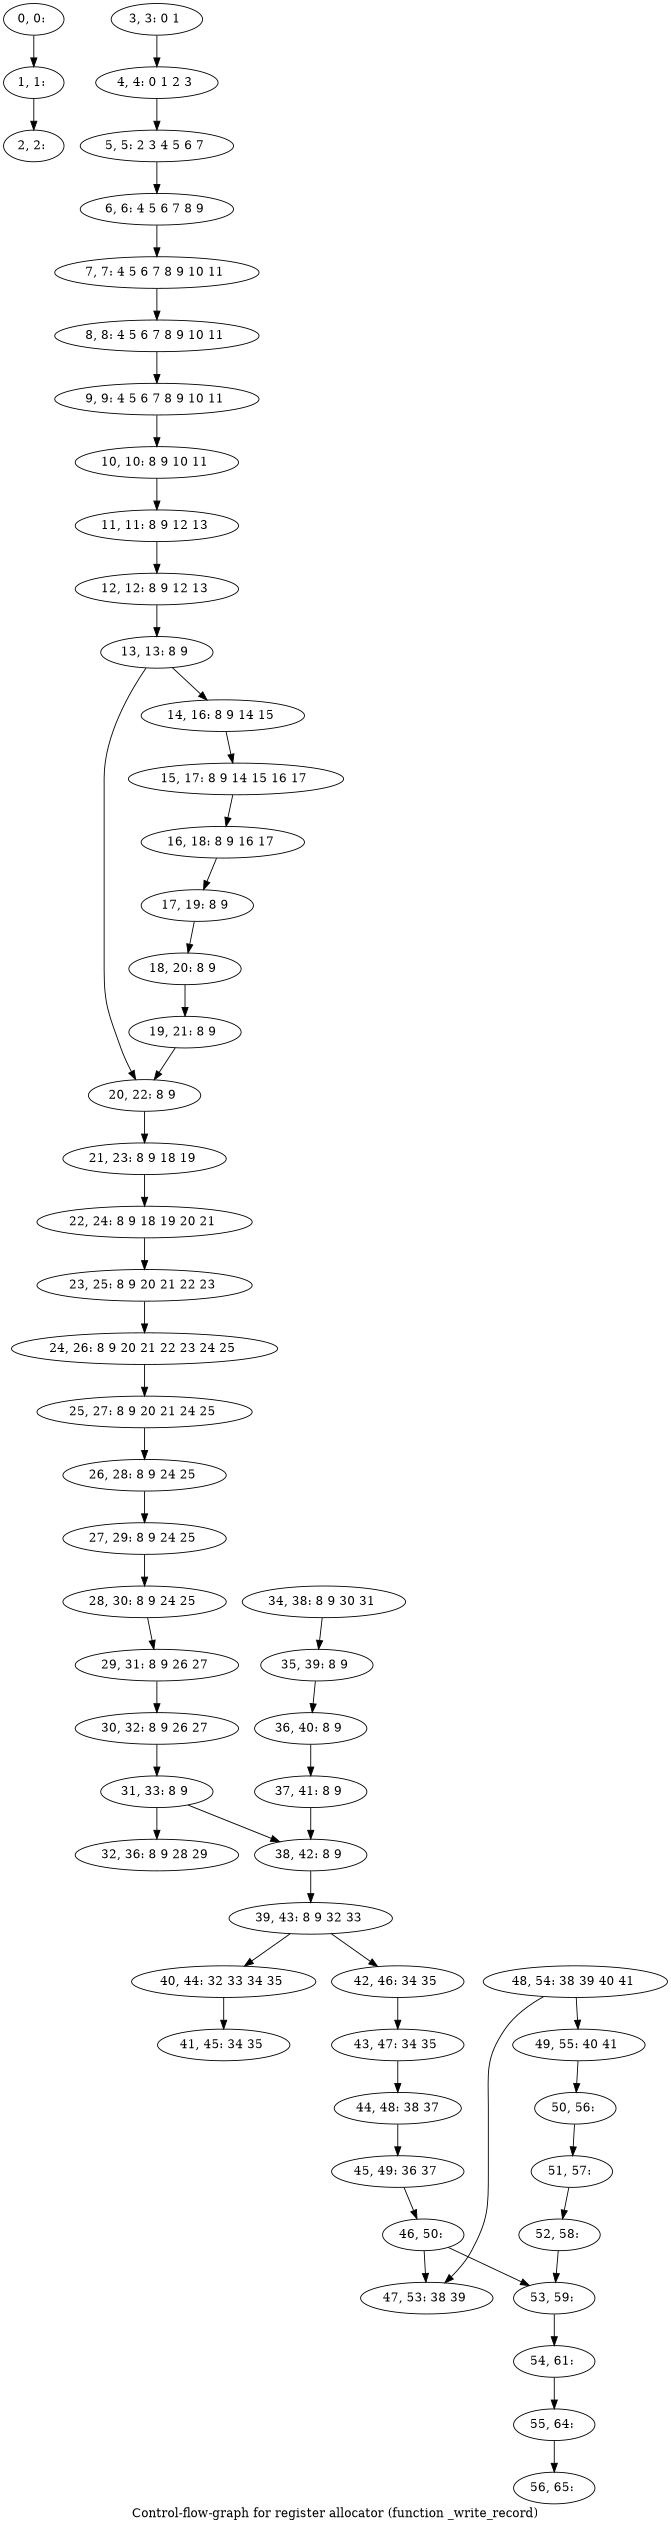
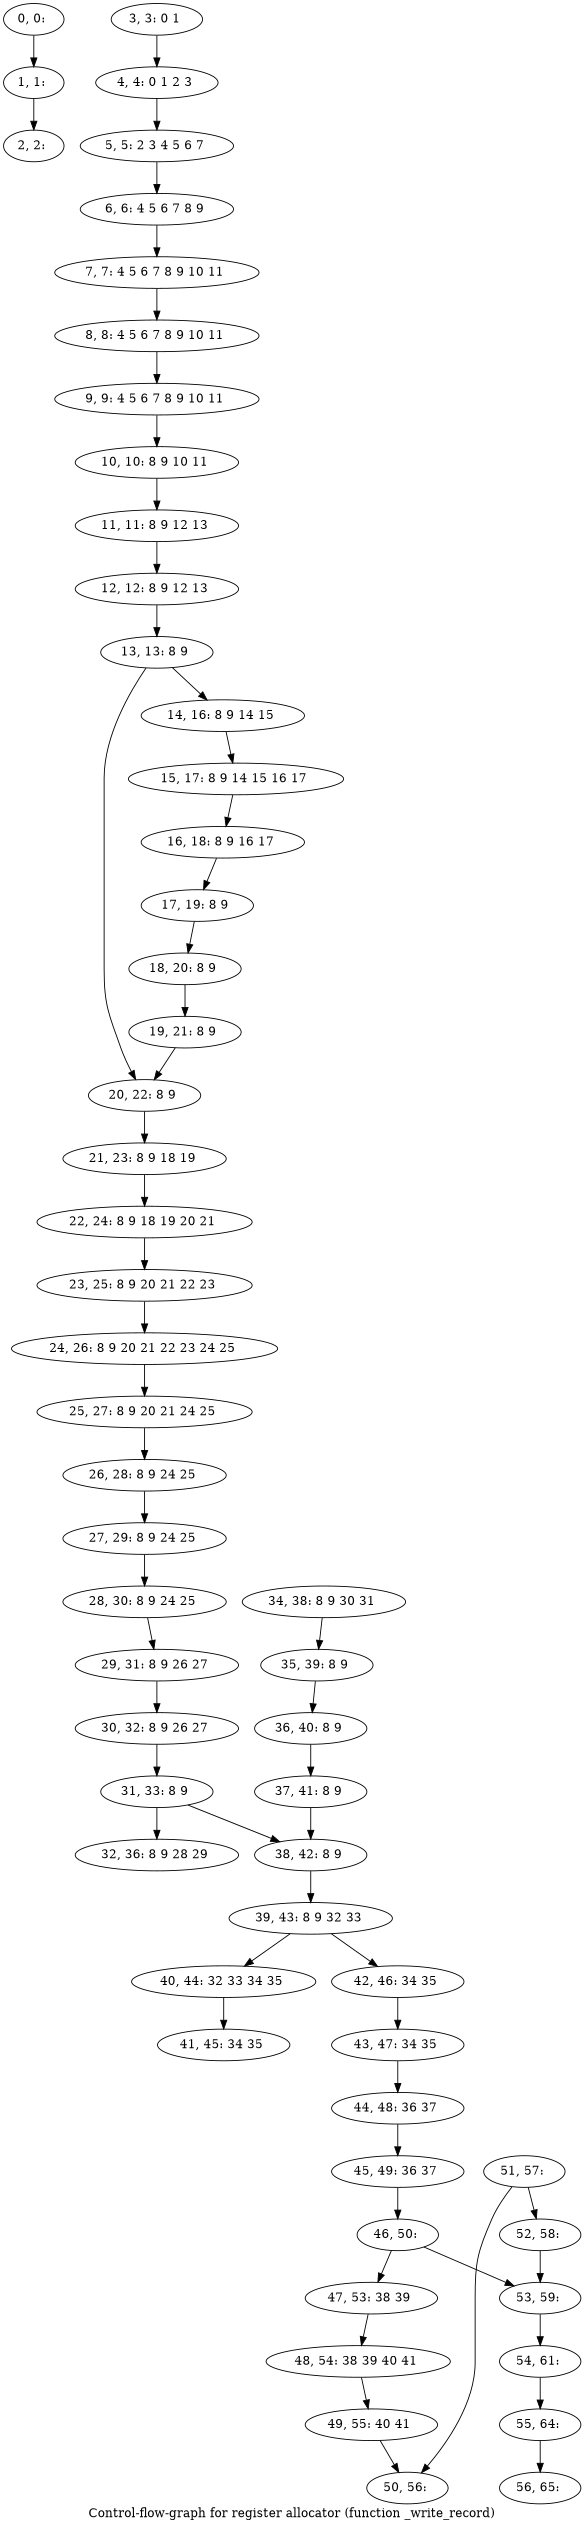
(398, 2108) -> (398, 2108)
(488, 2131) -> (366, 2325)
(574, 2136) -> (475, 2329)
